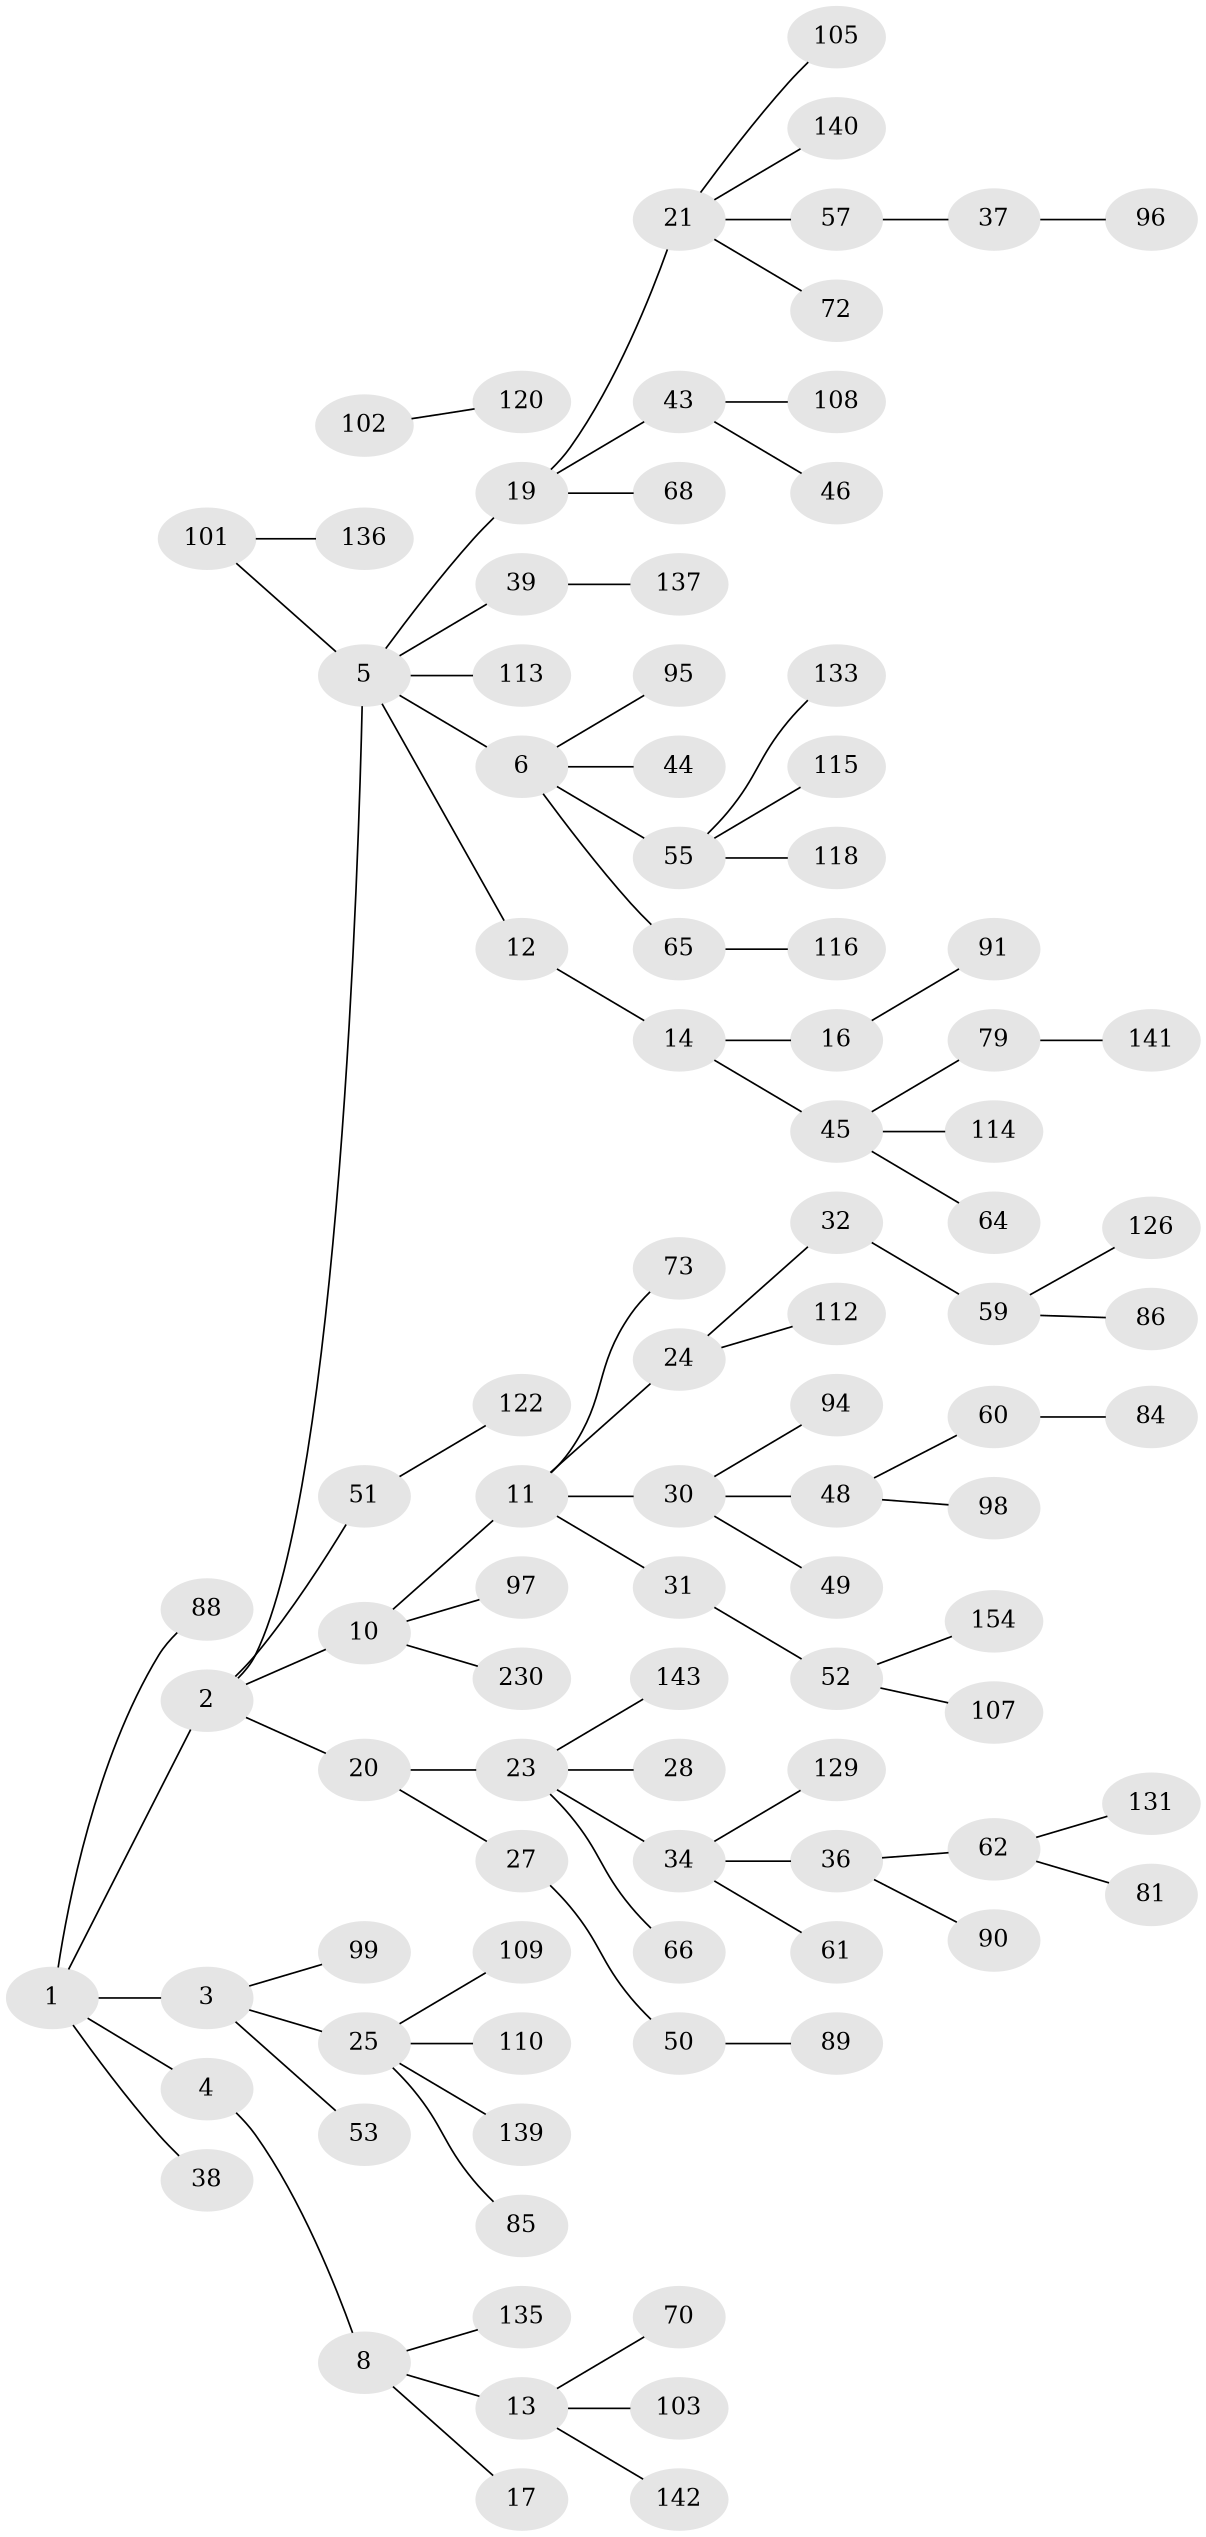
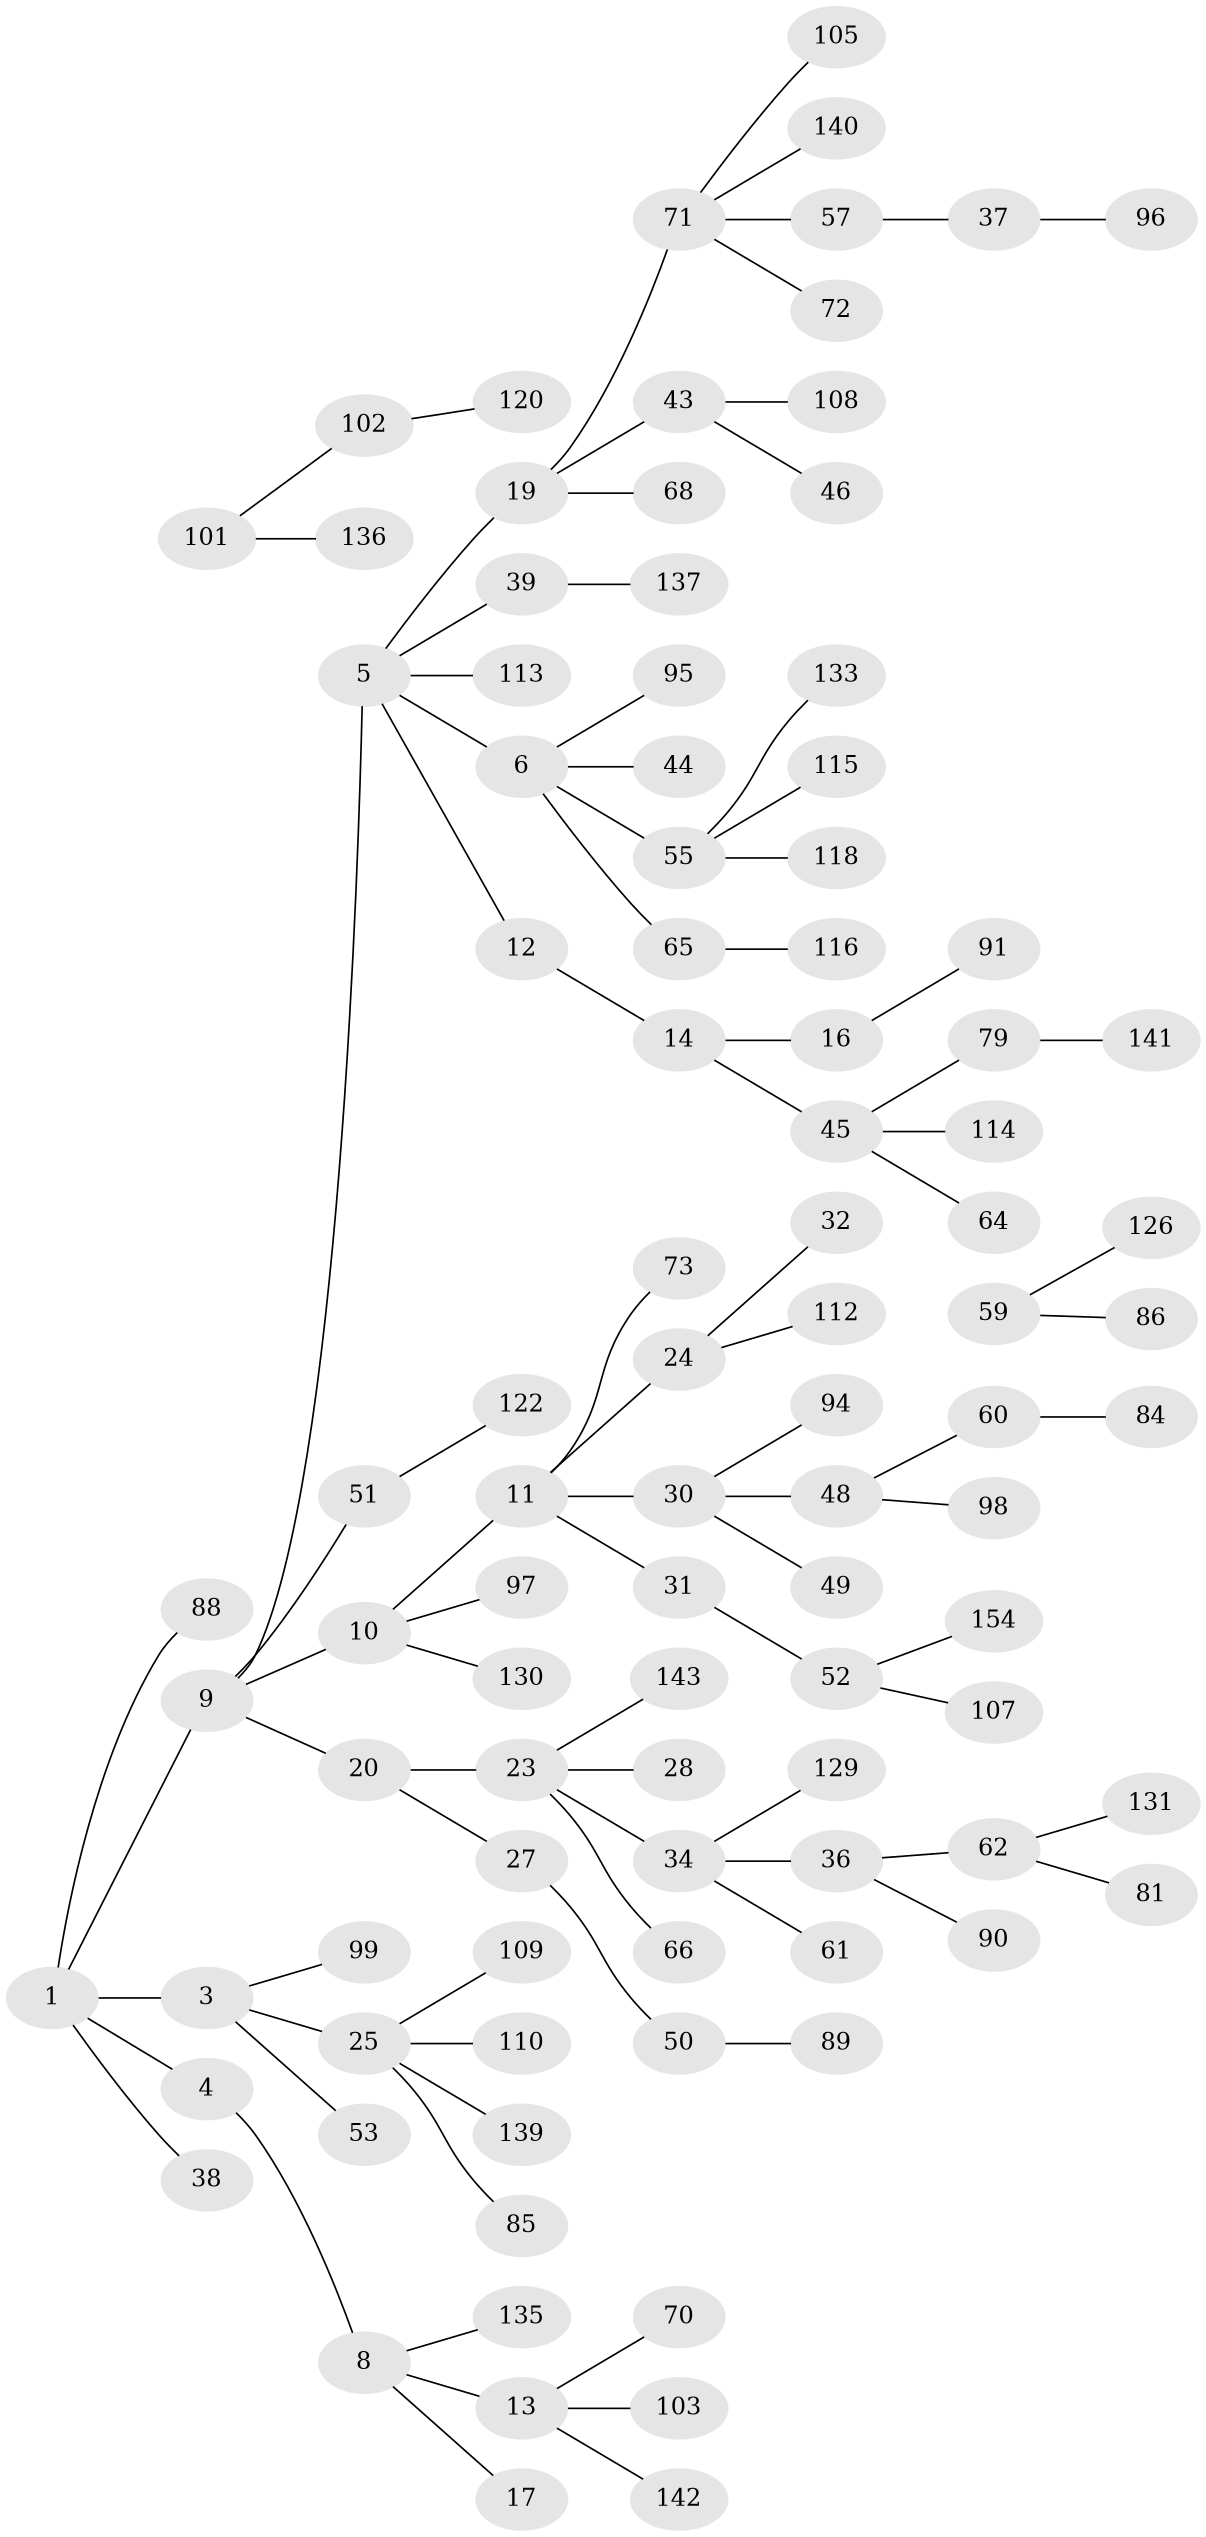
(679, 220) -> (679, 220)
(286, 607) -> (286, 482)
(915, 1268) -> none
(522, 1679) -> (522, 1679)
(207, 1701) -> (207, 1701)
